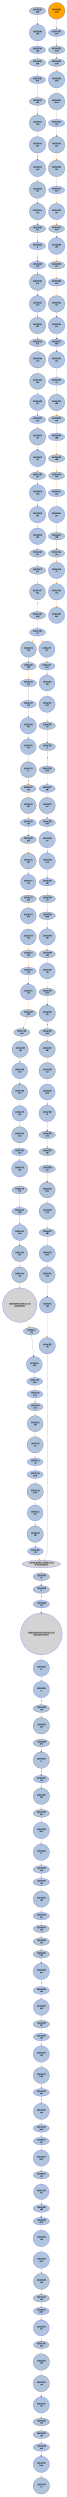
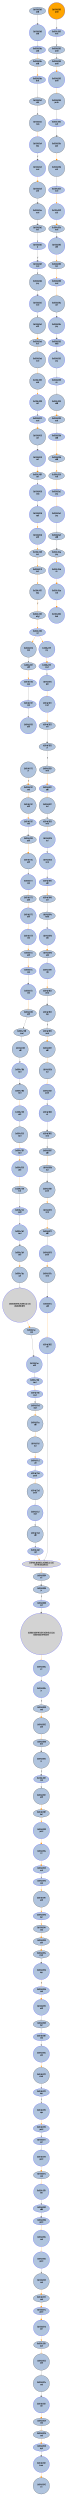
(28, 747) -> none
(47, 1325) -> (47, 1325)
